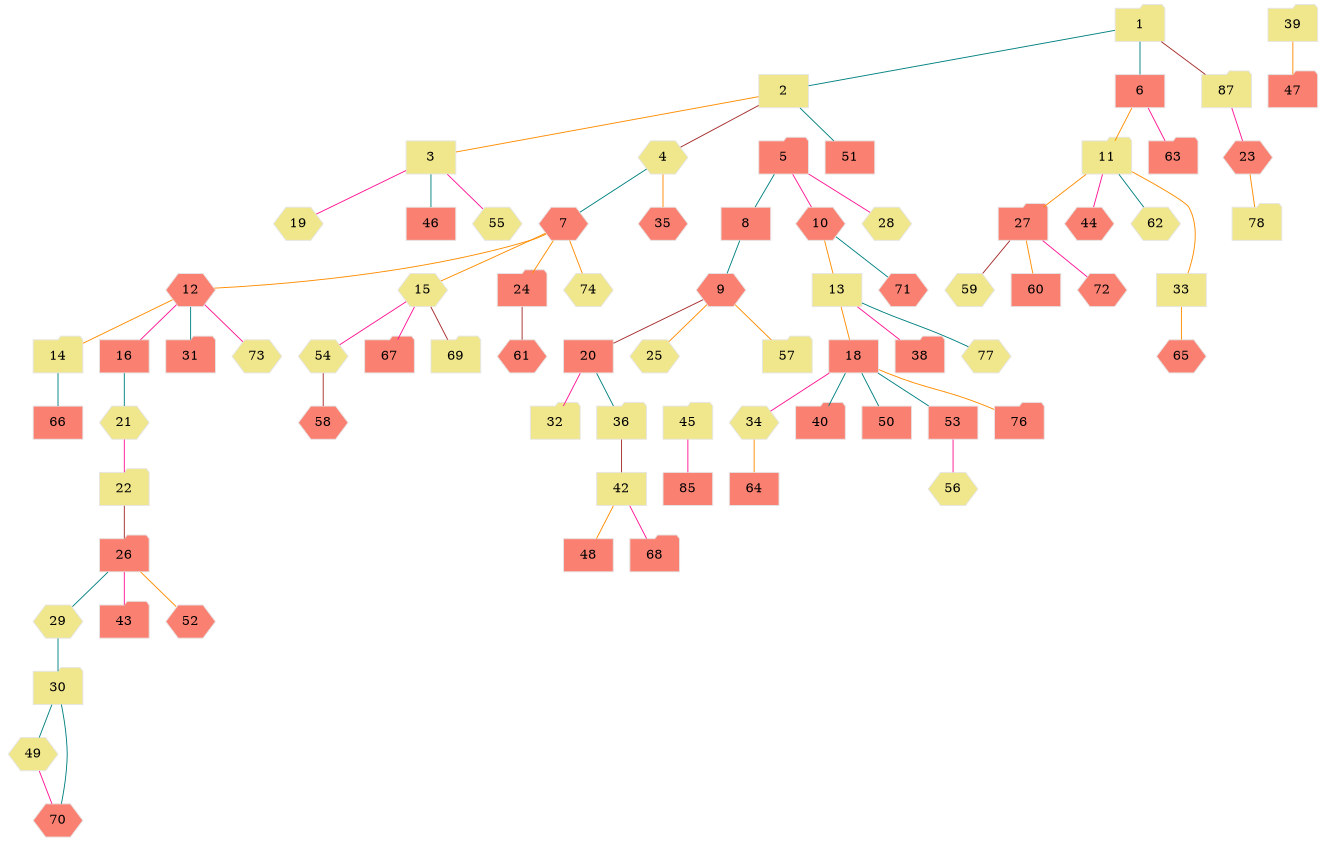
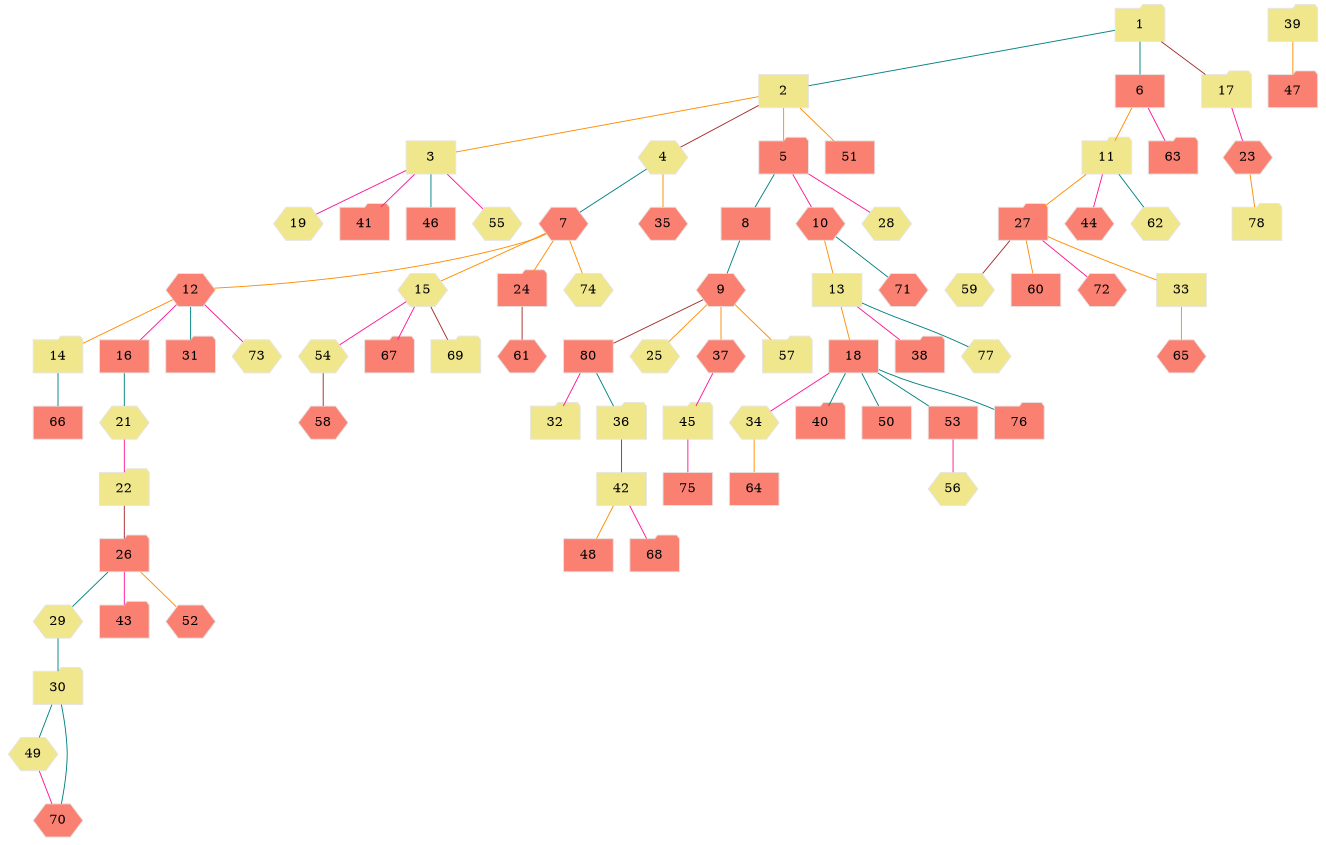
(1227, 91) -> (1227, 91)
none -> (784, 124)
(817, 124) -> (817, 124)
(1189, 207) -> (1102, 259)
none -> (365, 224)
(588, 356) -> (588, 356)
none -> (721, 356)
(936, 390) -> (936, 390)
(688, 489) -> (688, 489)
